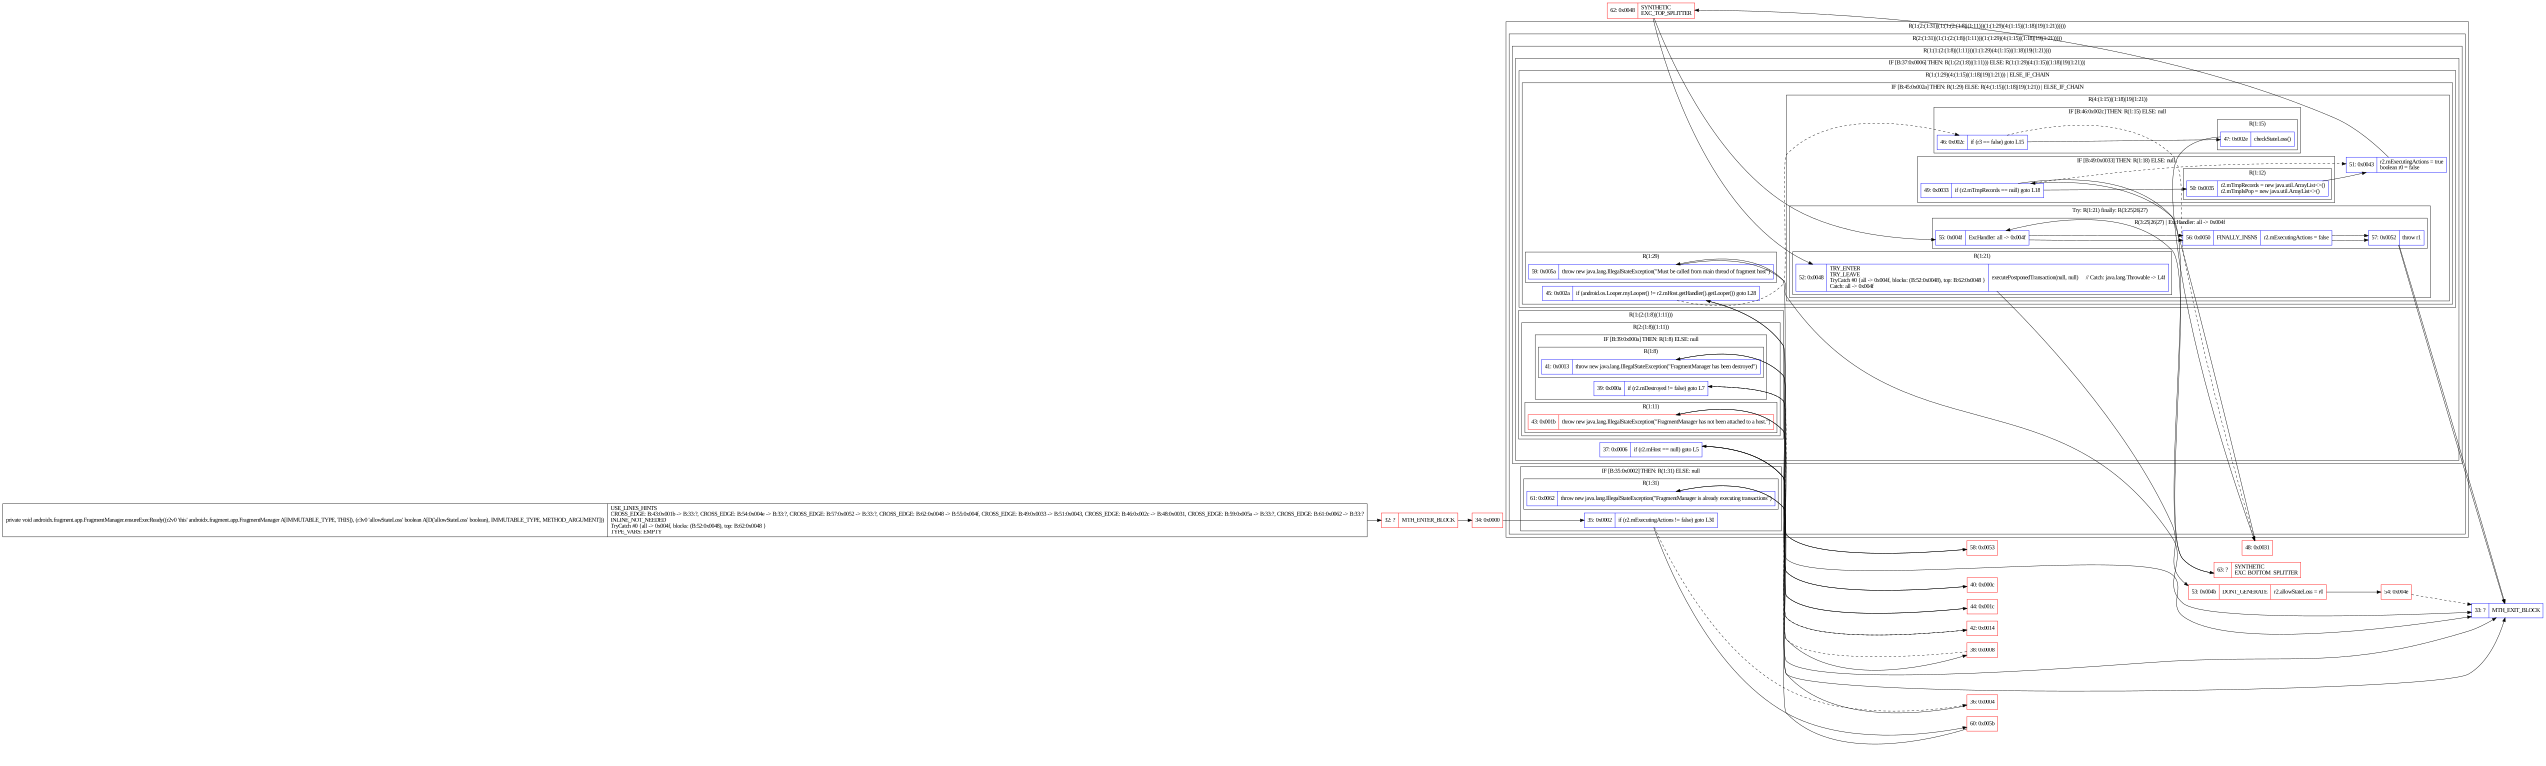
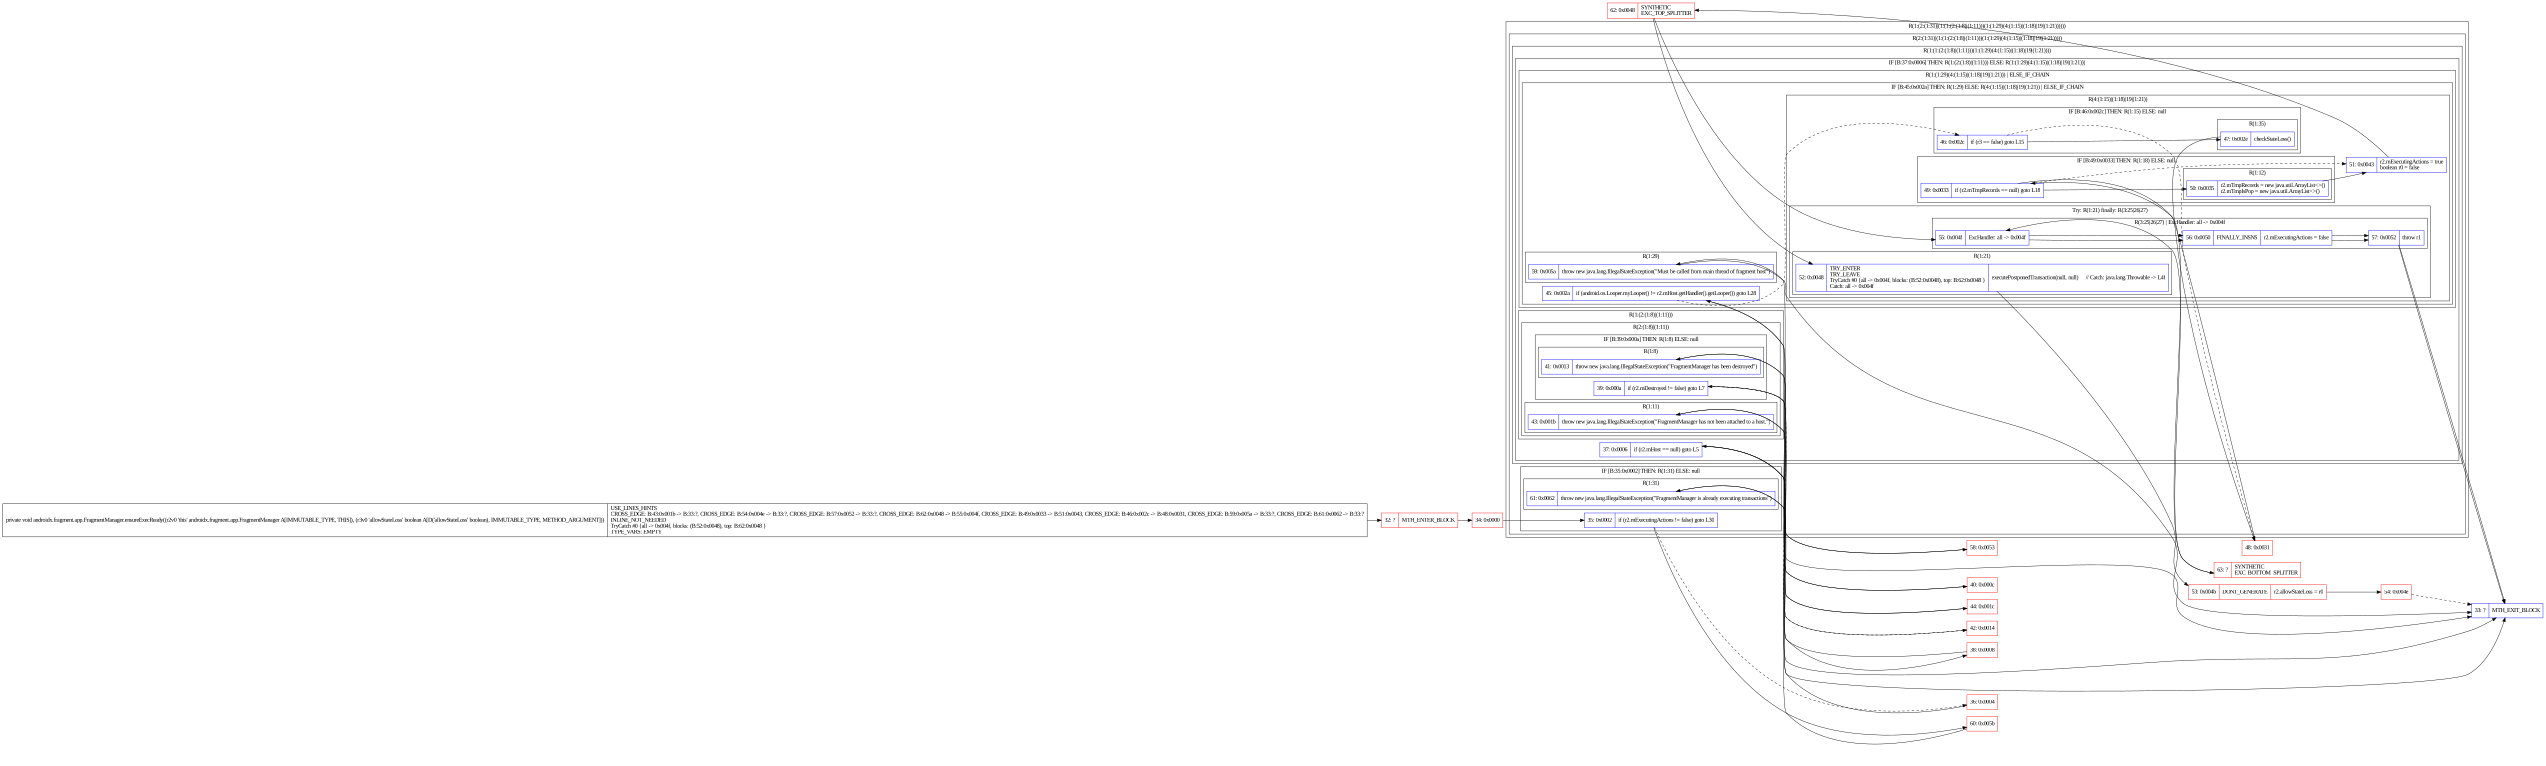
(2257, 124) -> (2257, 124)
(1651, 422) -> (1651, 422)
(1806, 649) -> (1806, 649)
